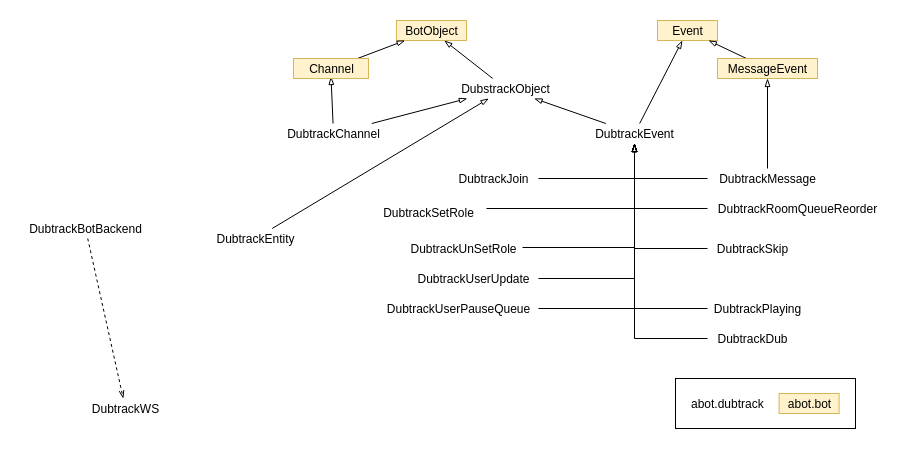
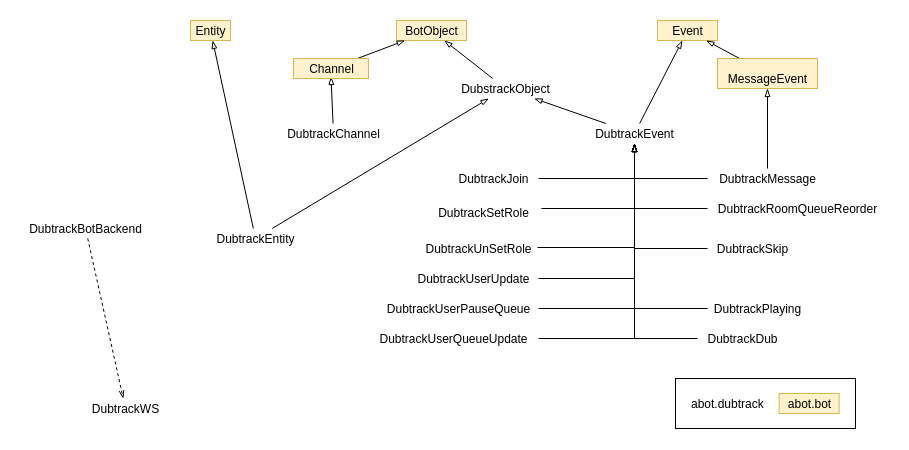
none -> (211, 31)
(768, 69) -> (768, 74)
(416, 112) -> none
none -> (234, 138)
(429, 213) -> (484, 213)
(464, 249) -> (479, 249)
none -> (454, 339)
none -> (586, 339)
(753, 339) -> (743, 339)
